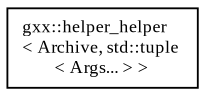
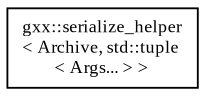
(103, 48) -> (103, 48)
